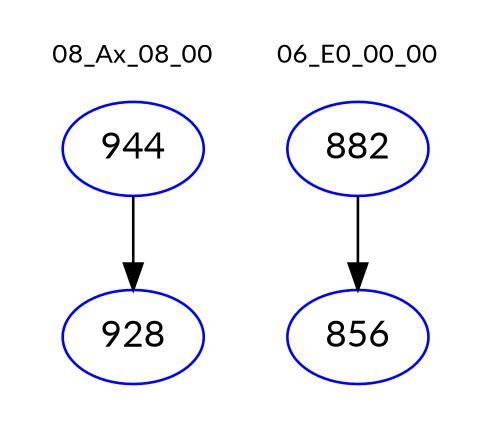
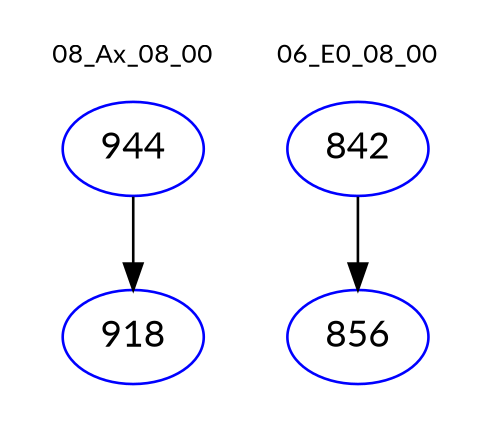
(358, 56) -> (358, 56)
(358, 149) -> (358, 149)
(133, 337) -> (133, 337)
